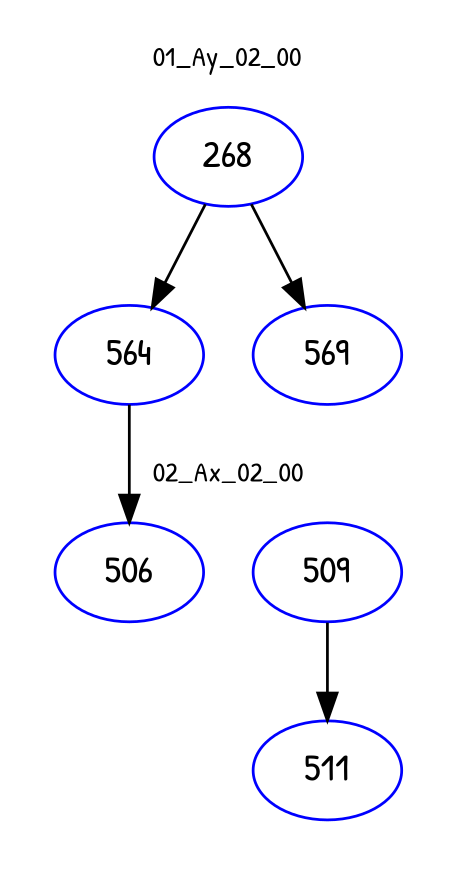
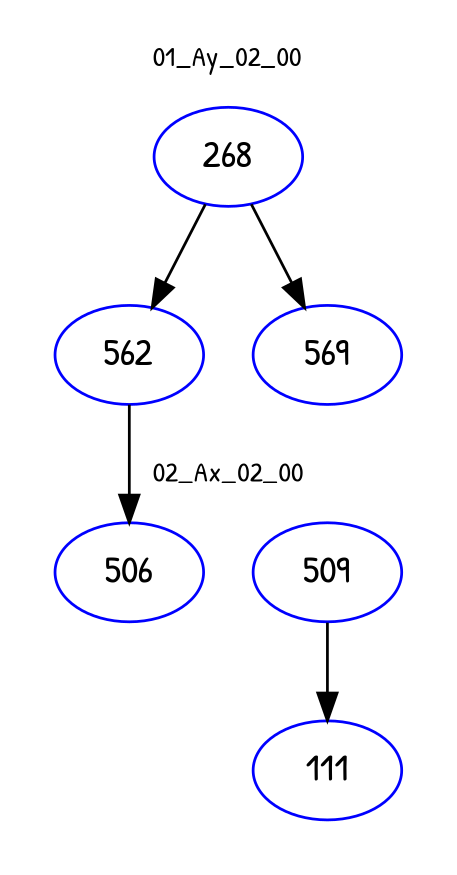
(129, 355) -> (129, 355)
(327, 770) -> (327, 770)
